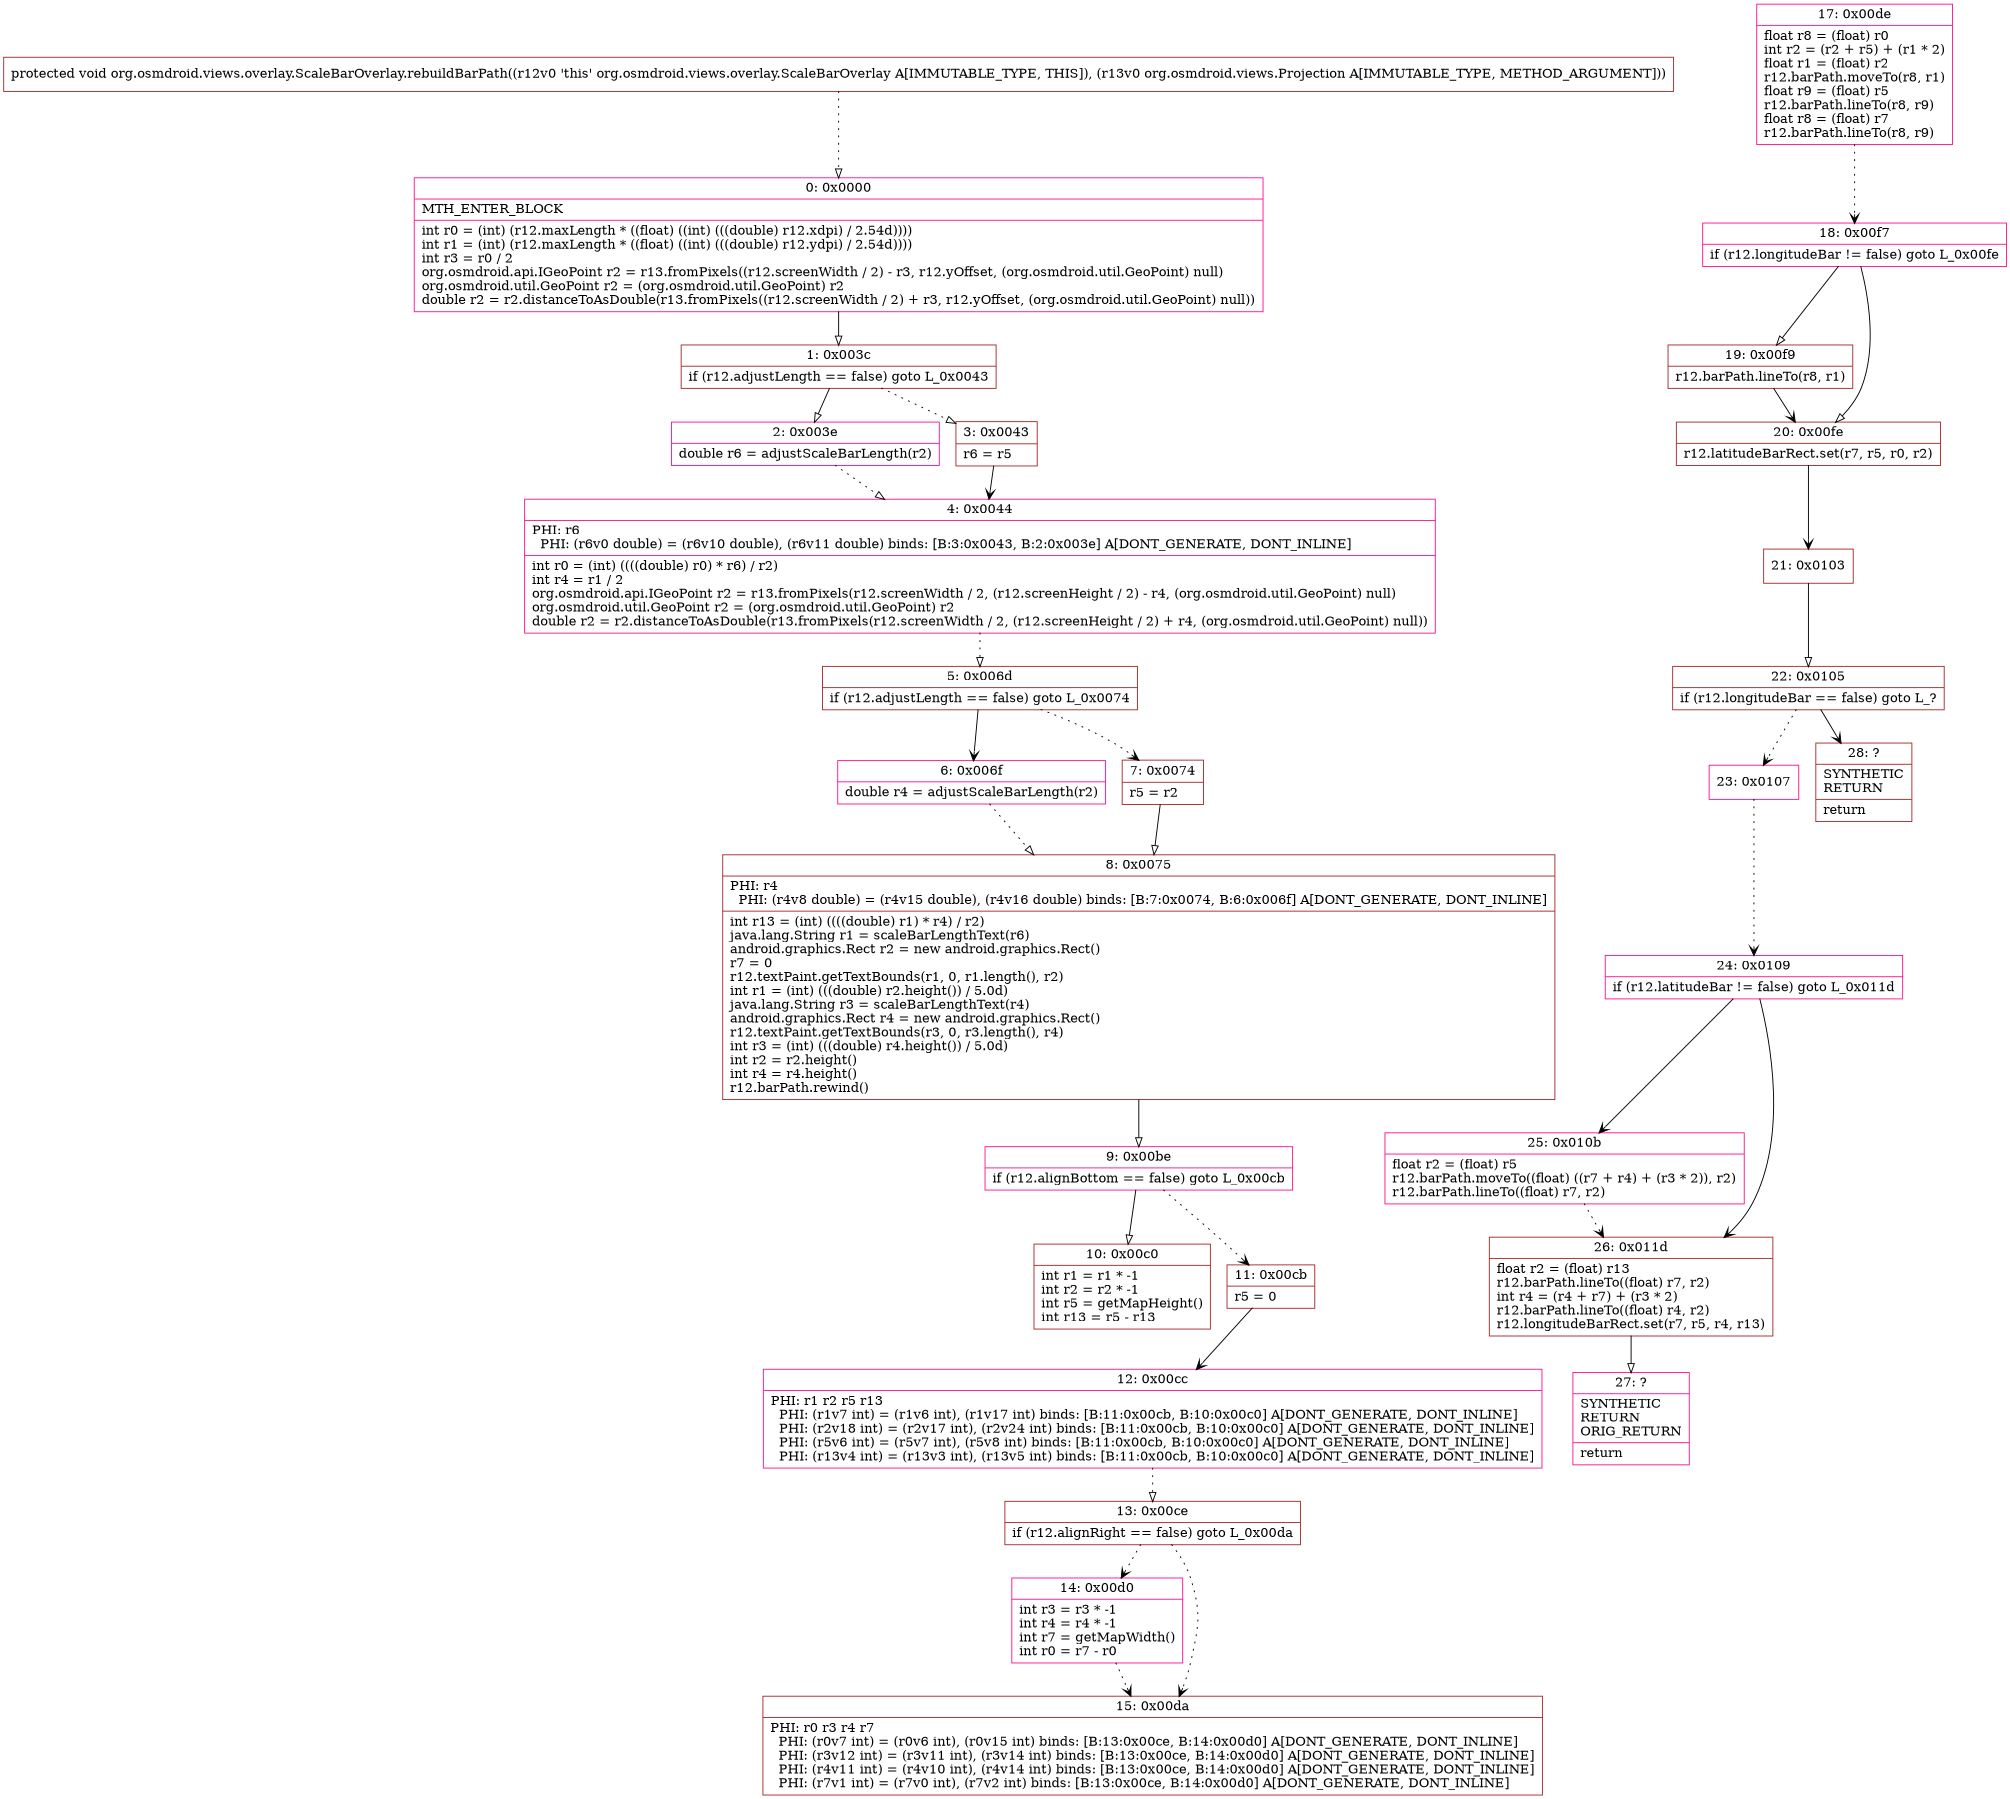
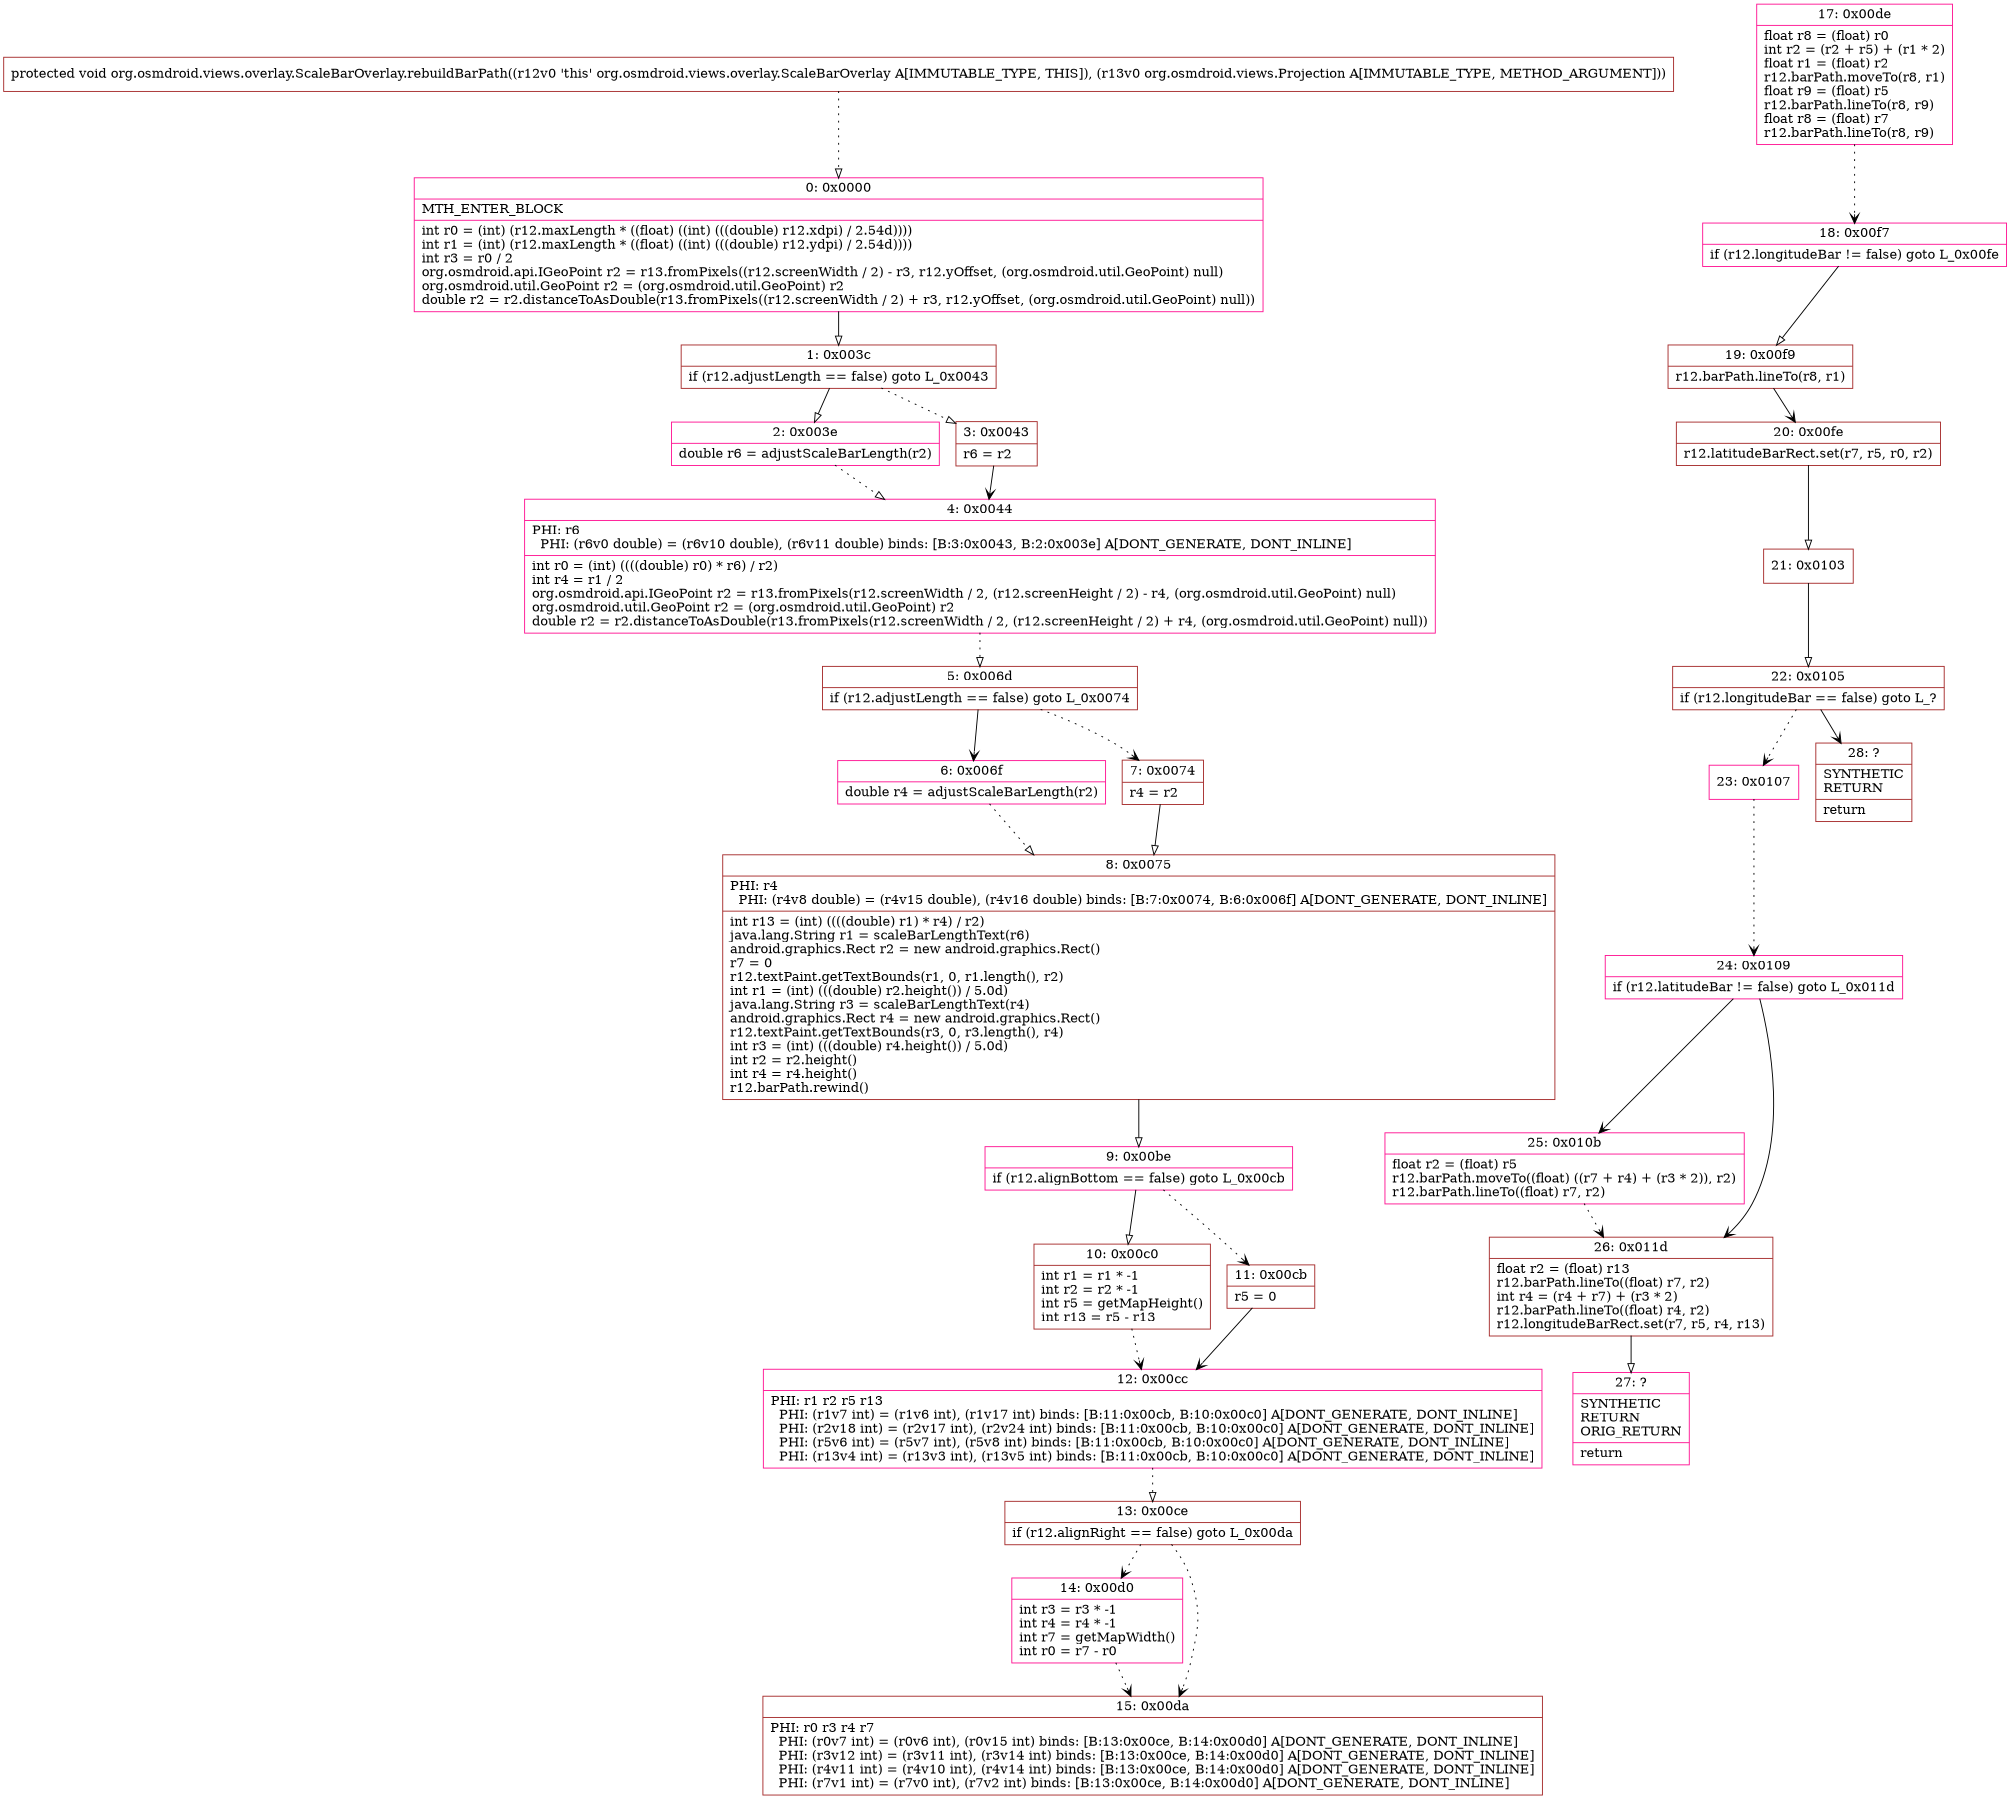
(1870, 344) -> none
(988, 454) -> (988, 454)
(1808, 502) -> (1808, 502)
(1154, 793) -> (1154, 793)
none -> (1136, 1344)
